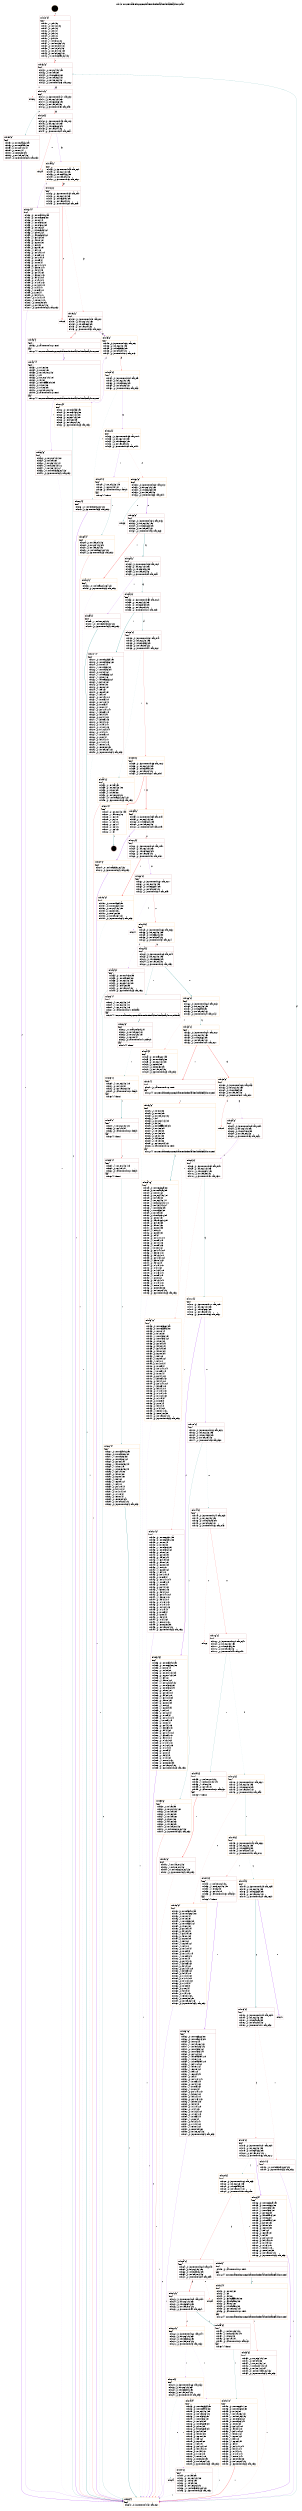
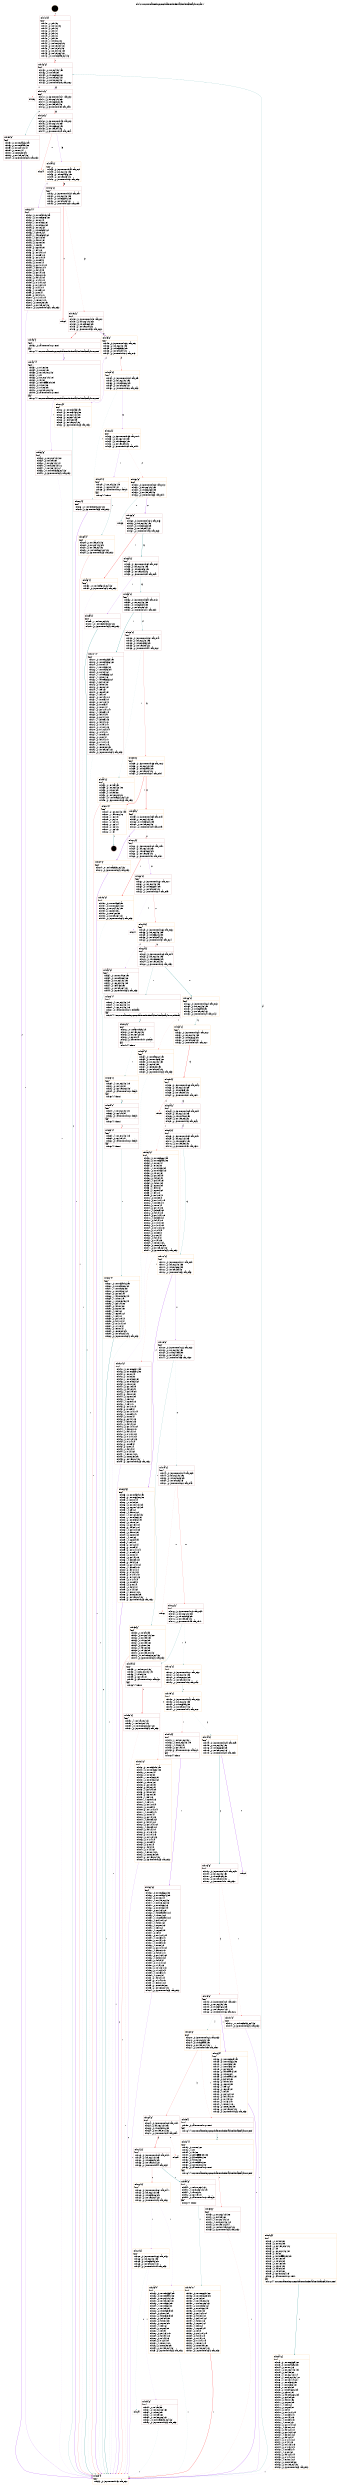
(180, 1088) -> none
